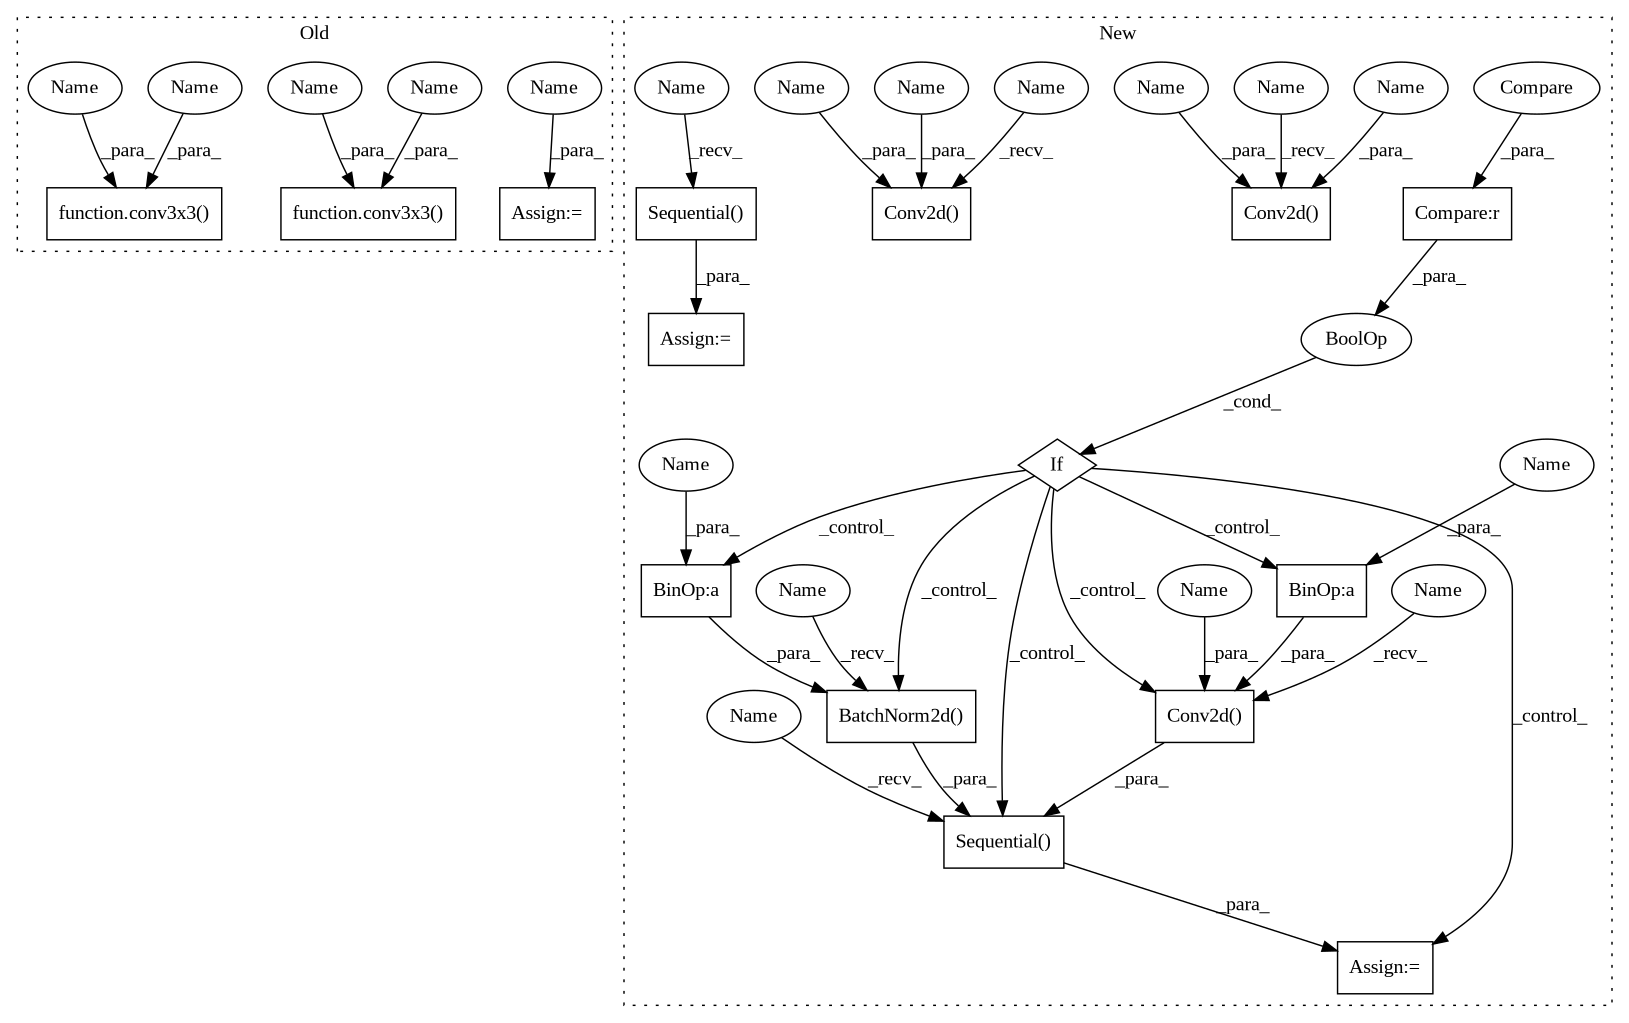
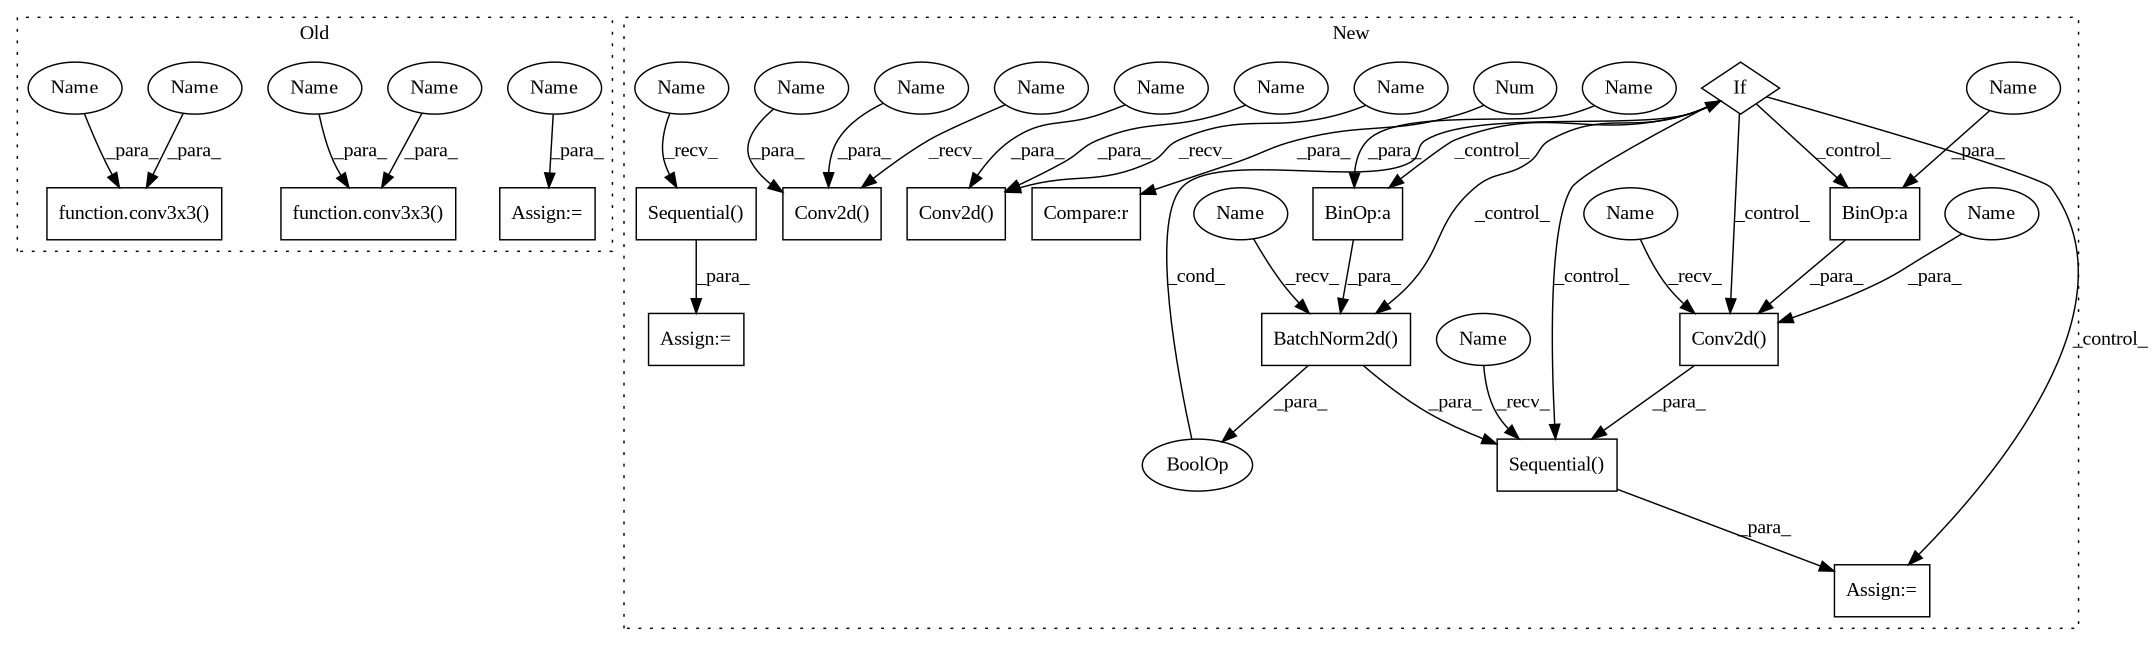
(1537, 88) -> (1515, 88)
(1411, 272) -> (1271, 399)
